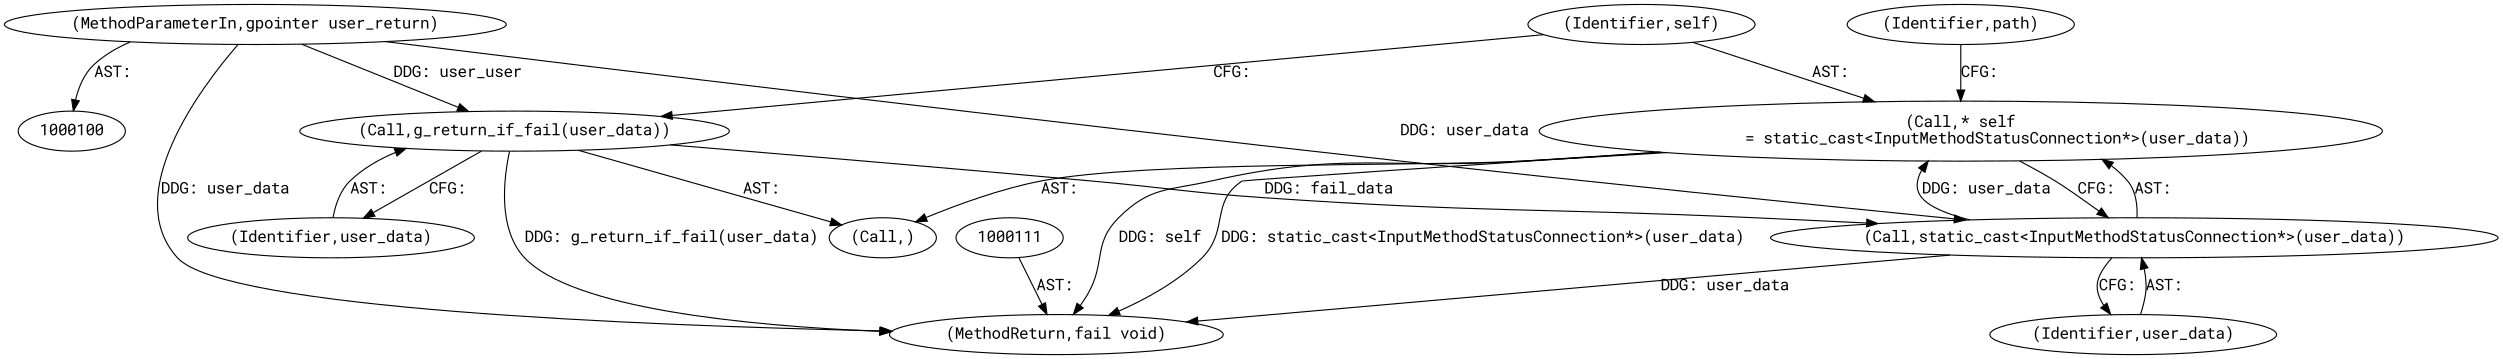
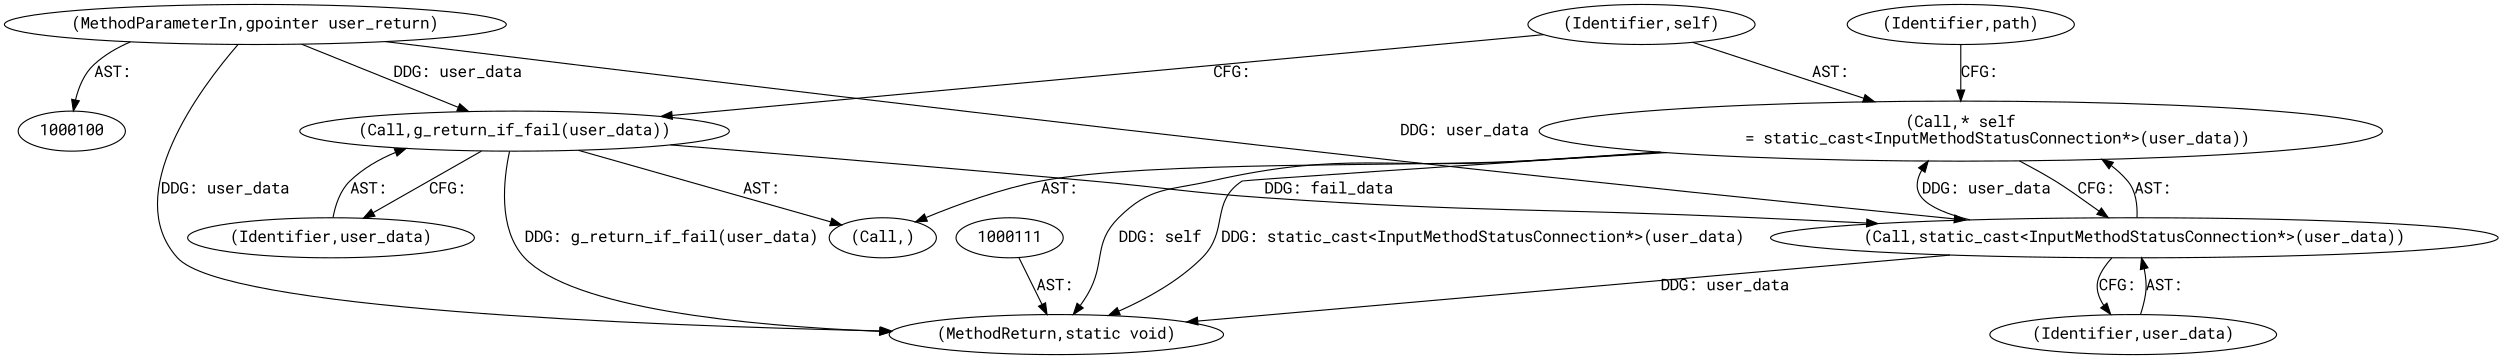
(458, 73) -> (458, 73)
(1056, 335) -> (1056, 335)
